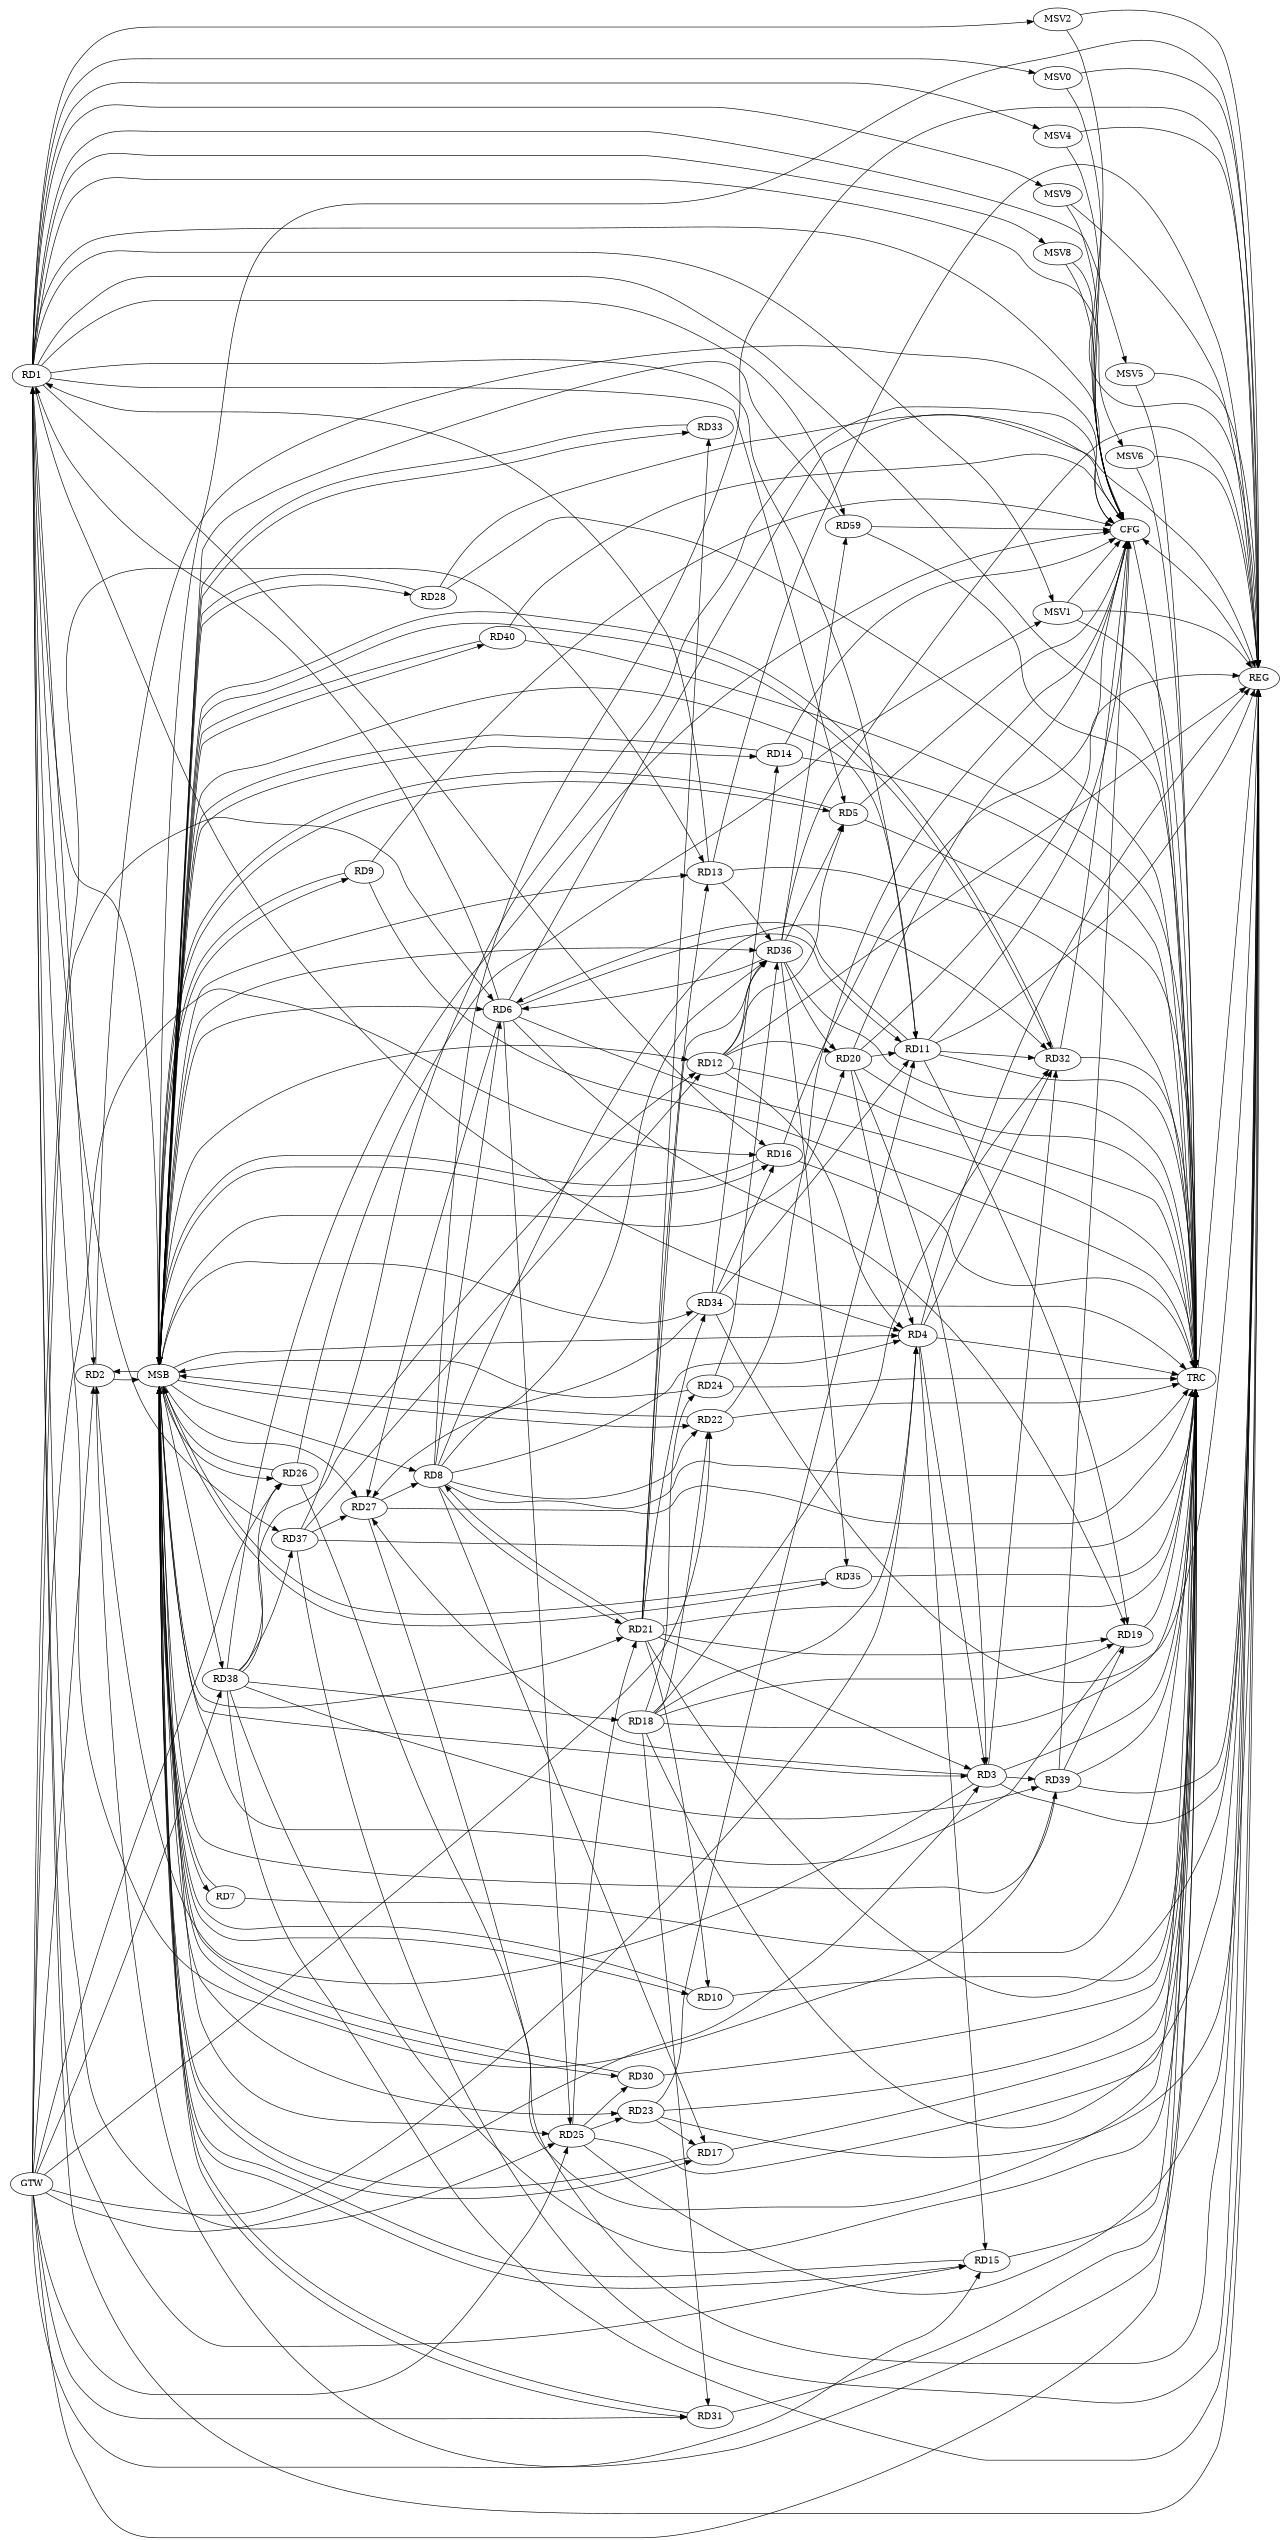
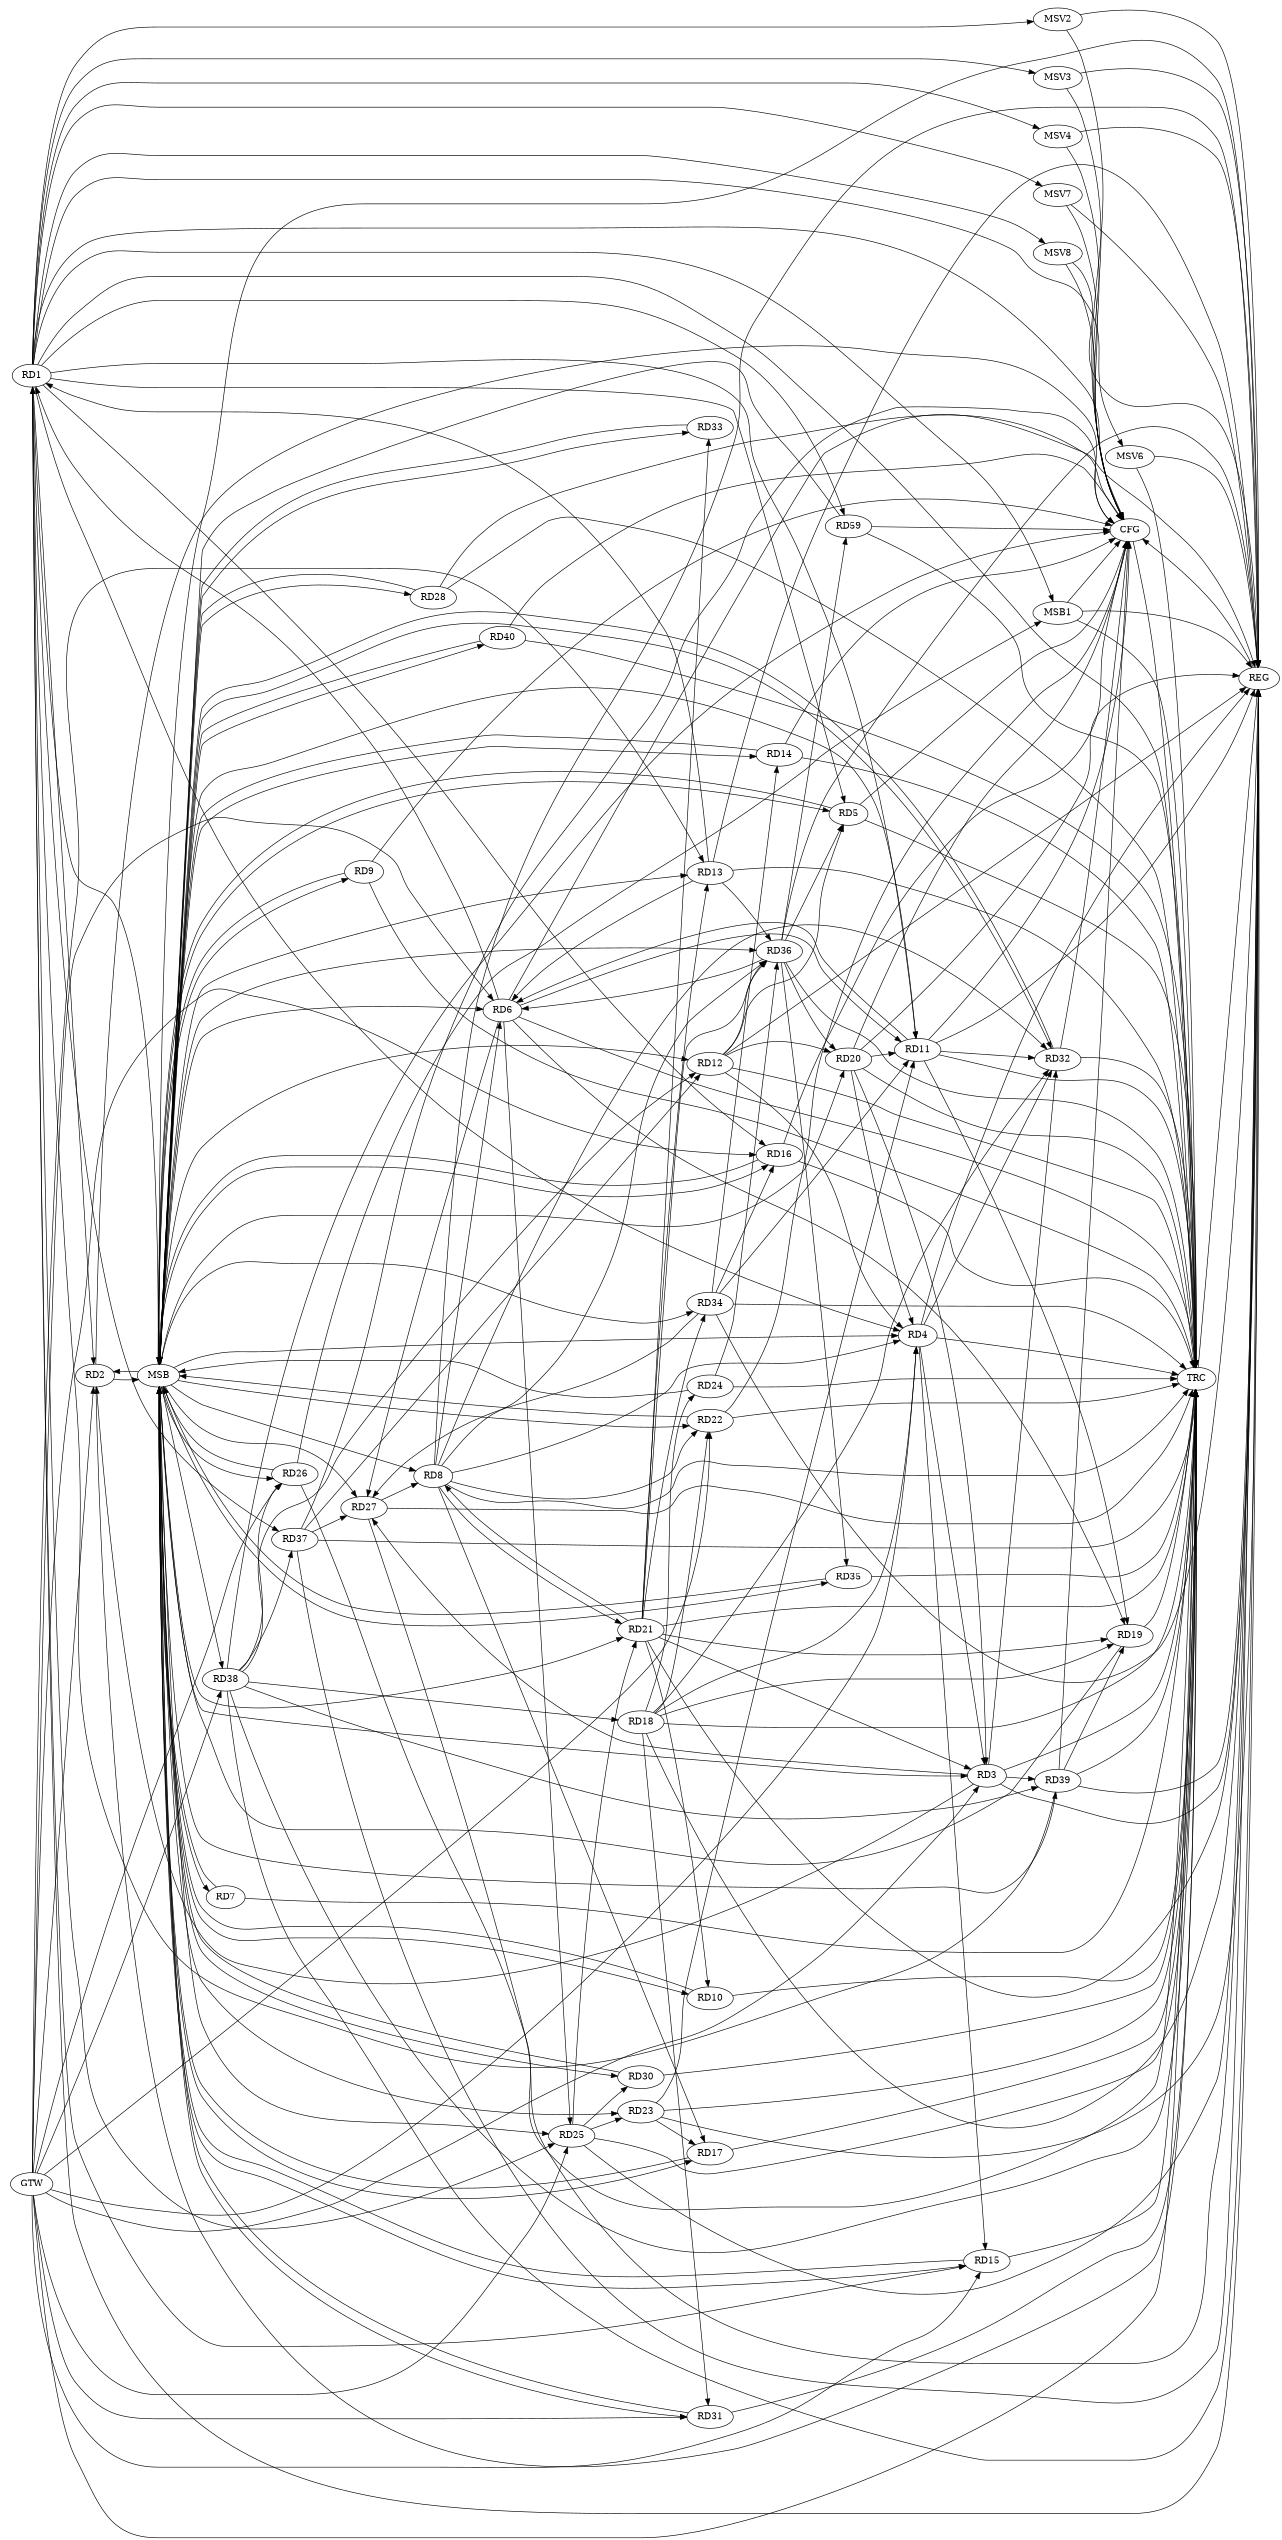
(1058, 78) -> (1058, 78)
(1058, 195) -> (1058, 195)
(1130, 374) -> none
(1058, 613) -> (1058, 613)
none -> (600, 931)
